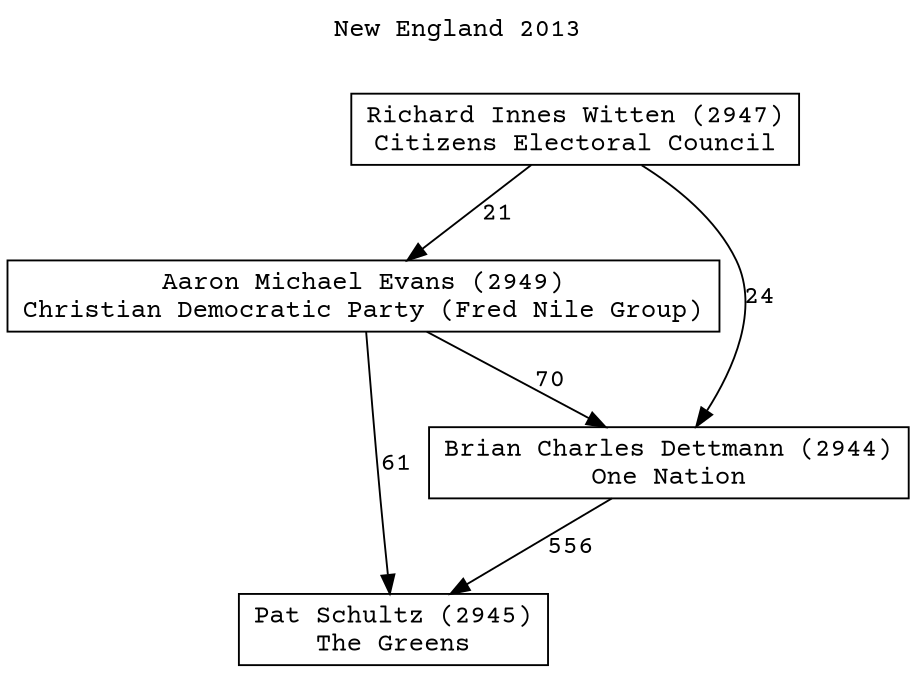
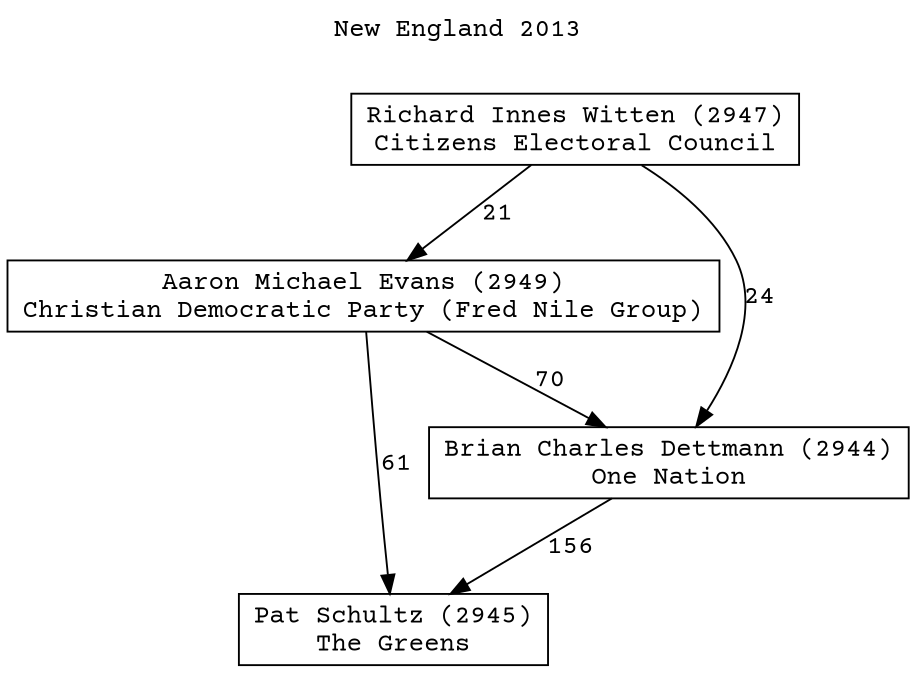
(571, 546) -> (571, 546)
